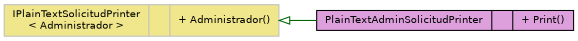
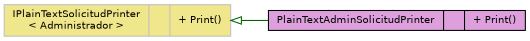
(224, 20) -> (200, 20)
